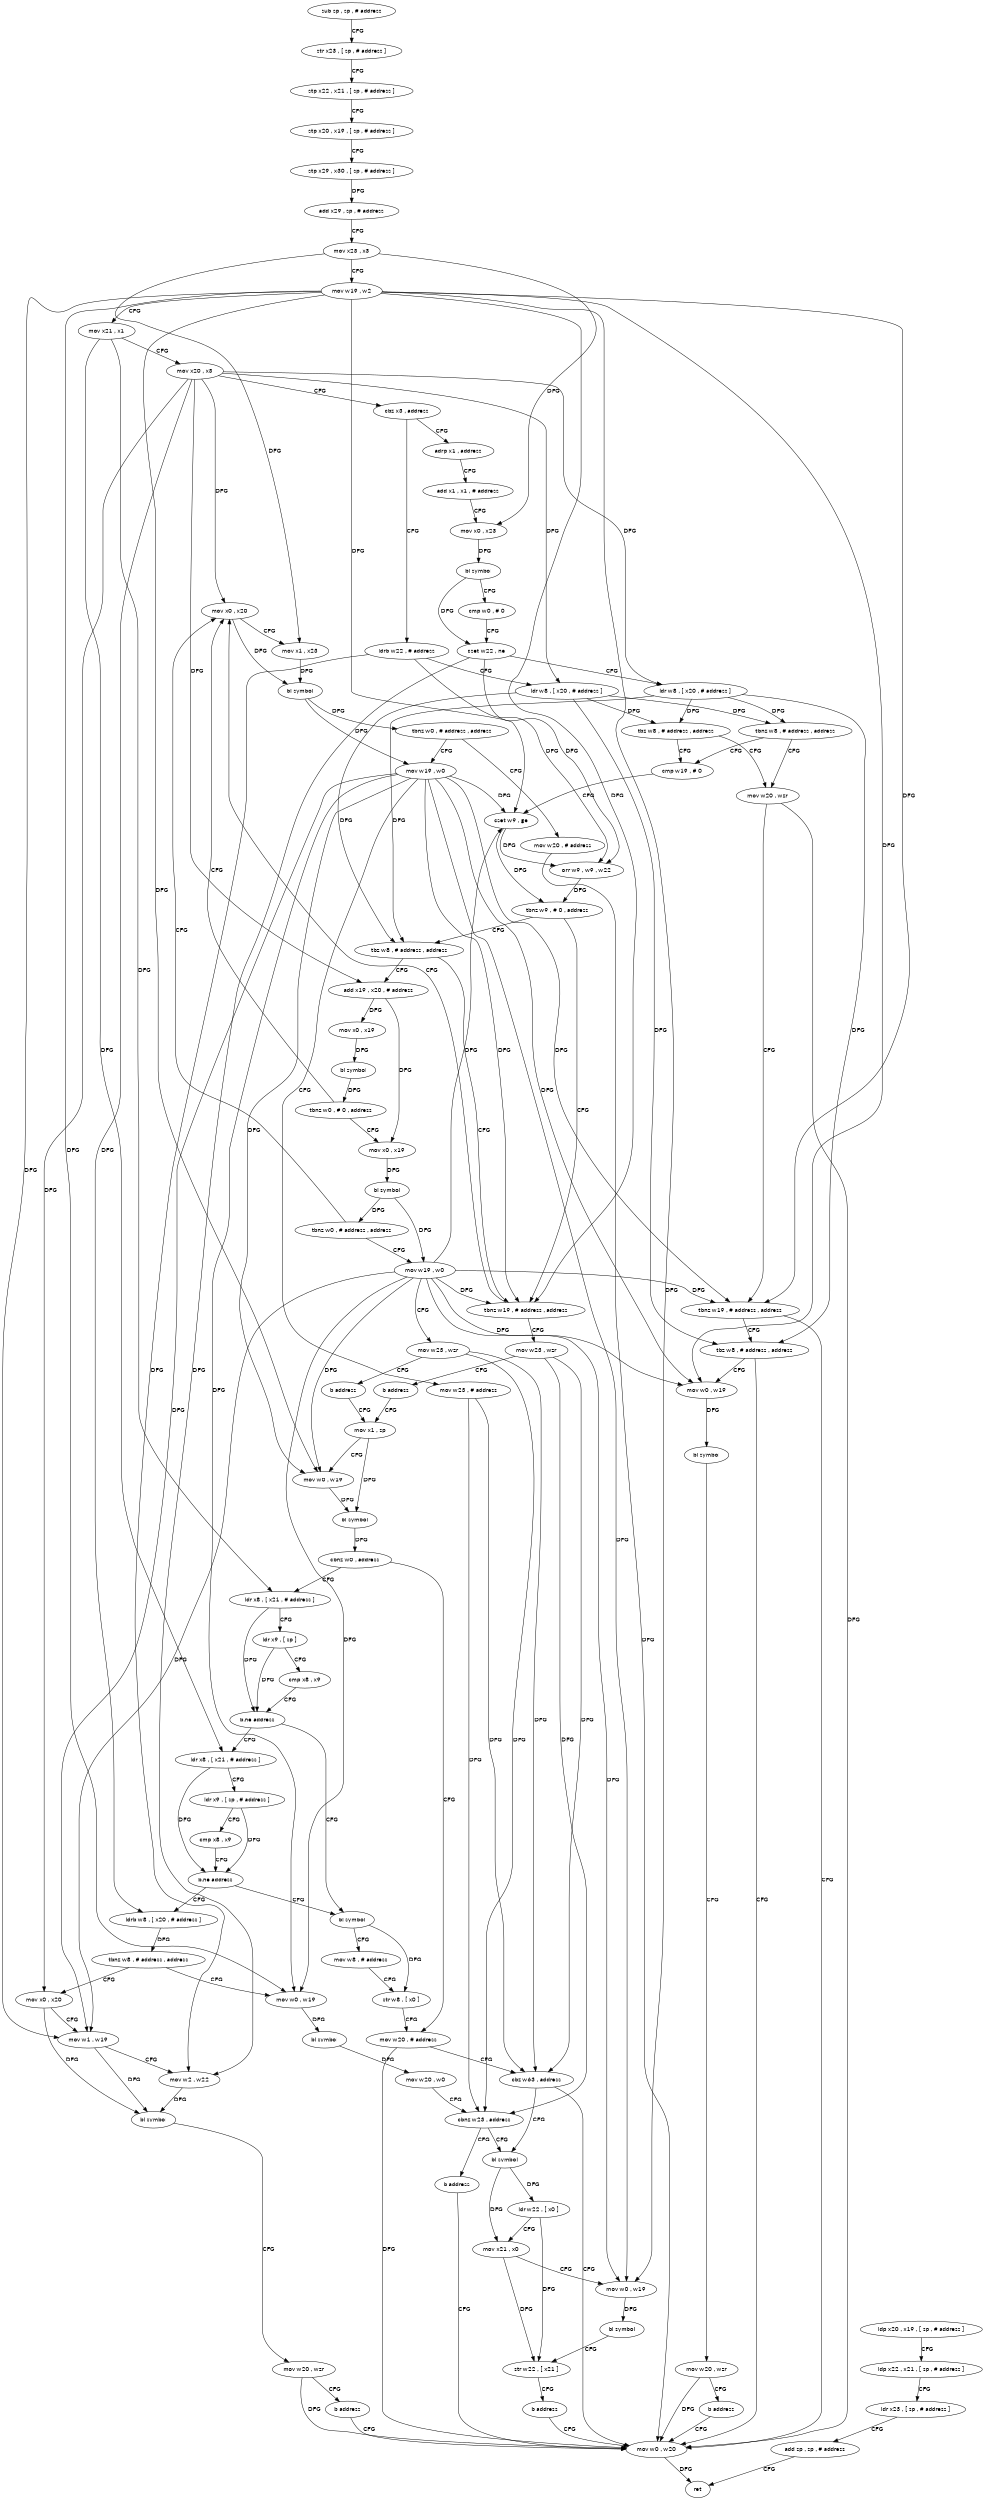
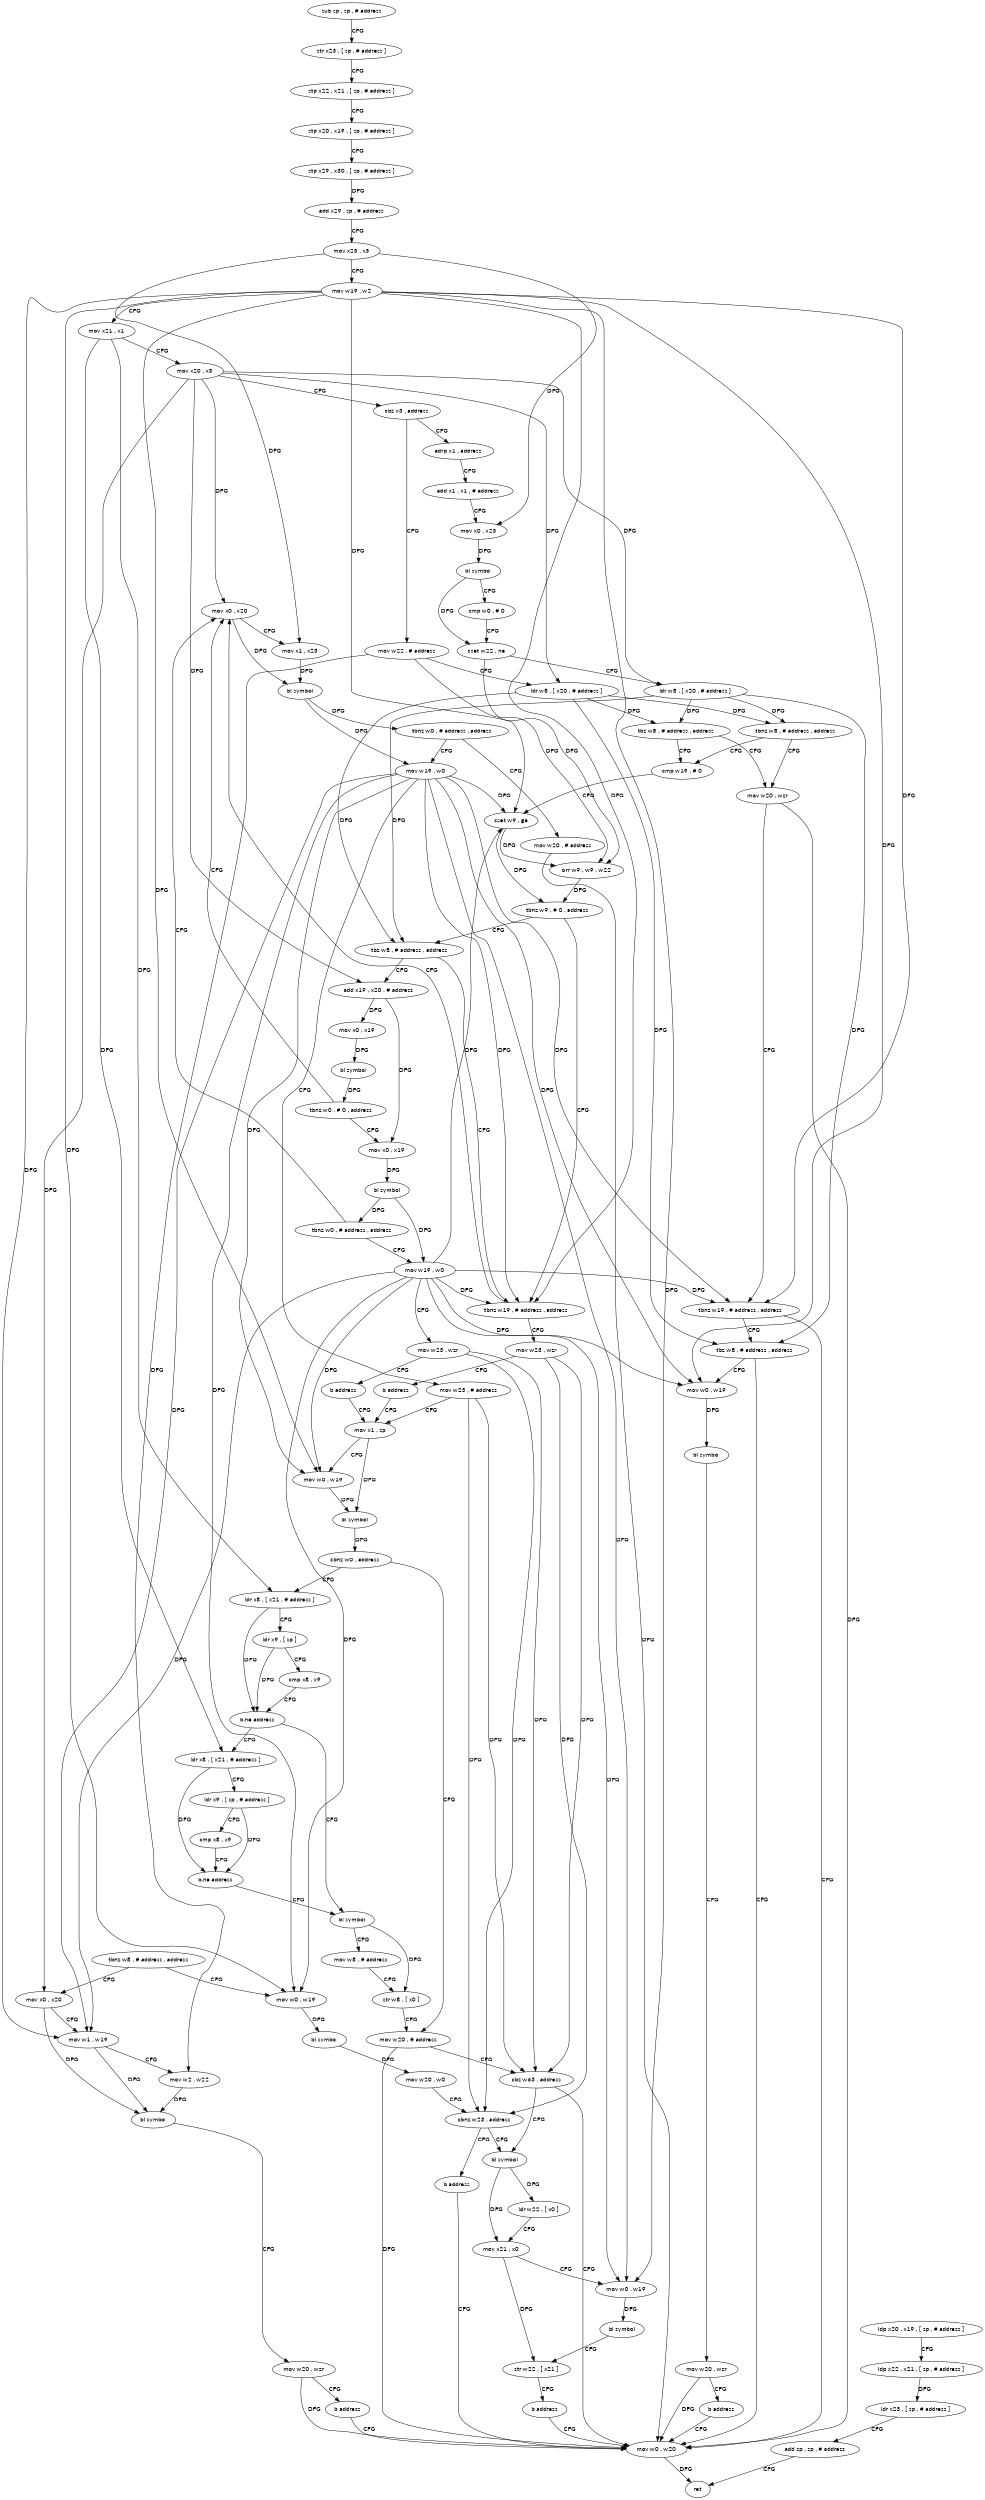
(407, 651) -> (407, 651)
(194, 1349) -> none
none -> (420, 1410)
(164, 1920) -> none
(542, 2287) -> none
(925, 2389) -> (925, 2389)
